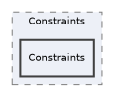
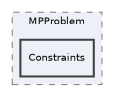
(57, 22) -> (57, 22)
